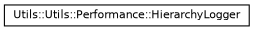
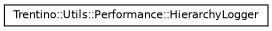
(127, 15) -> (136, 15)
